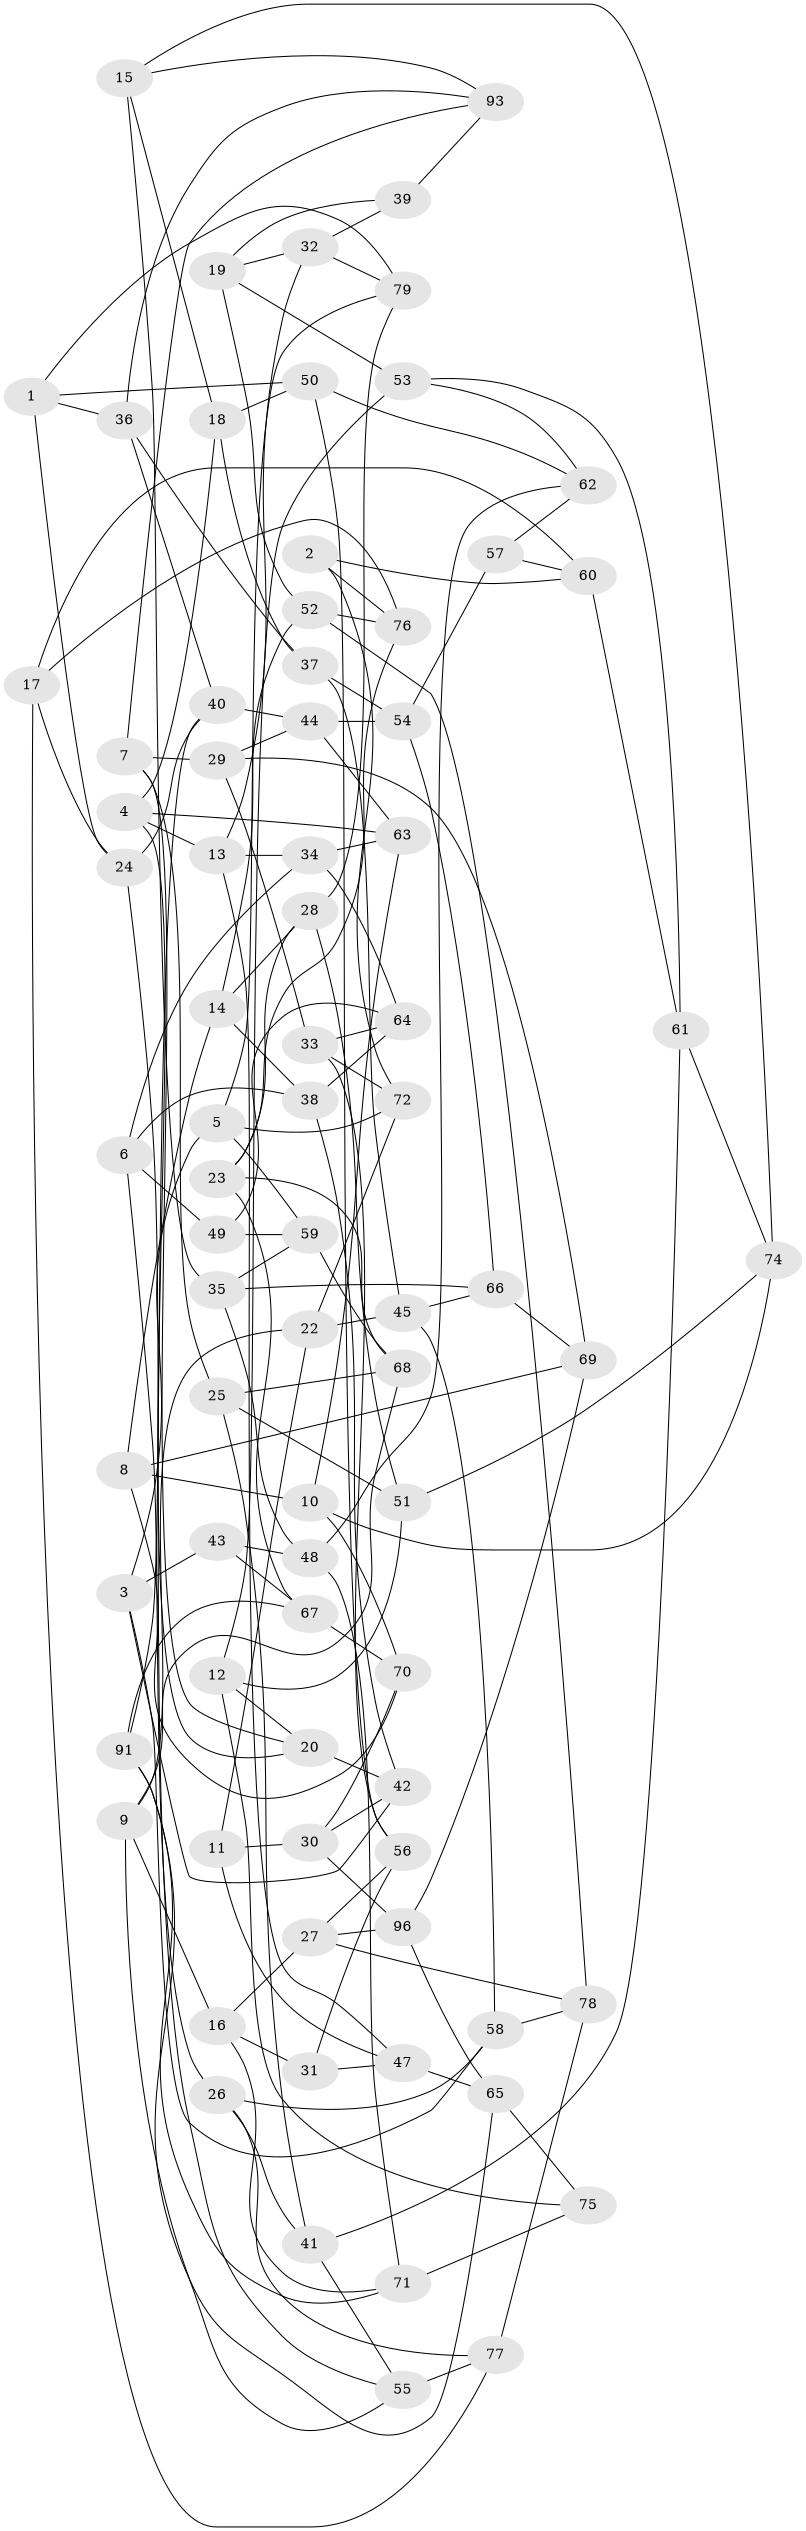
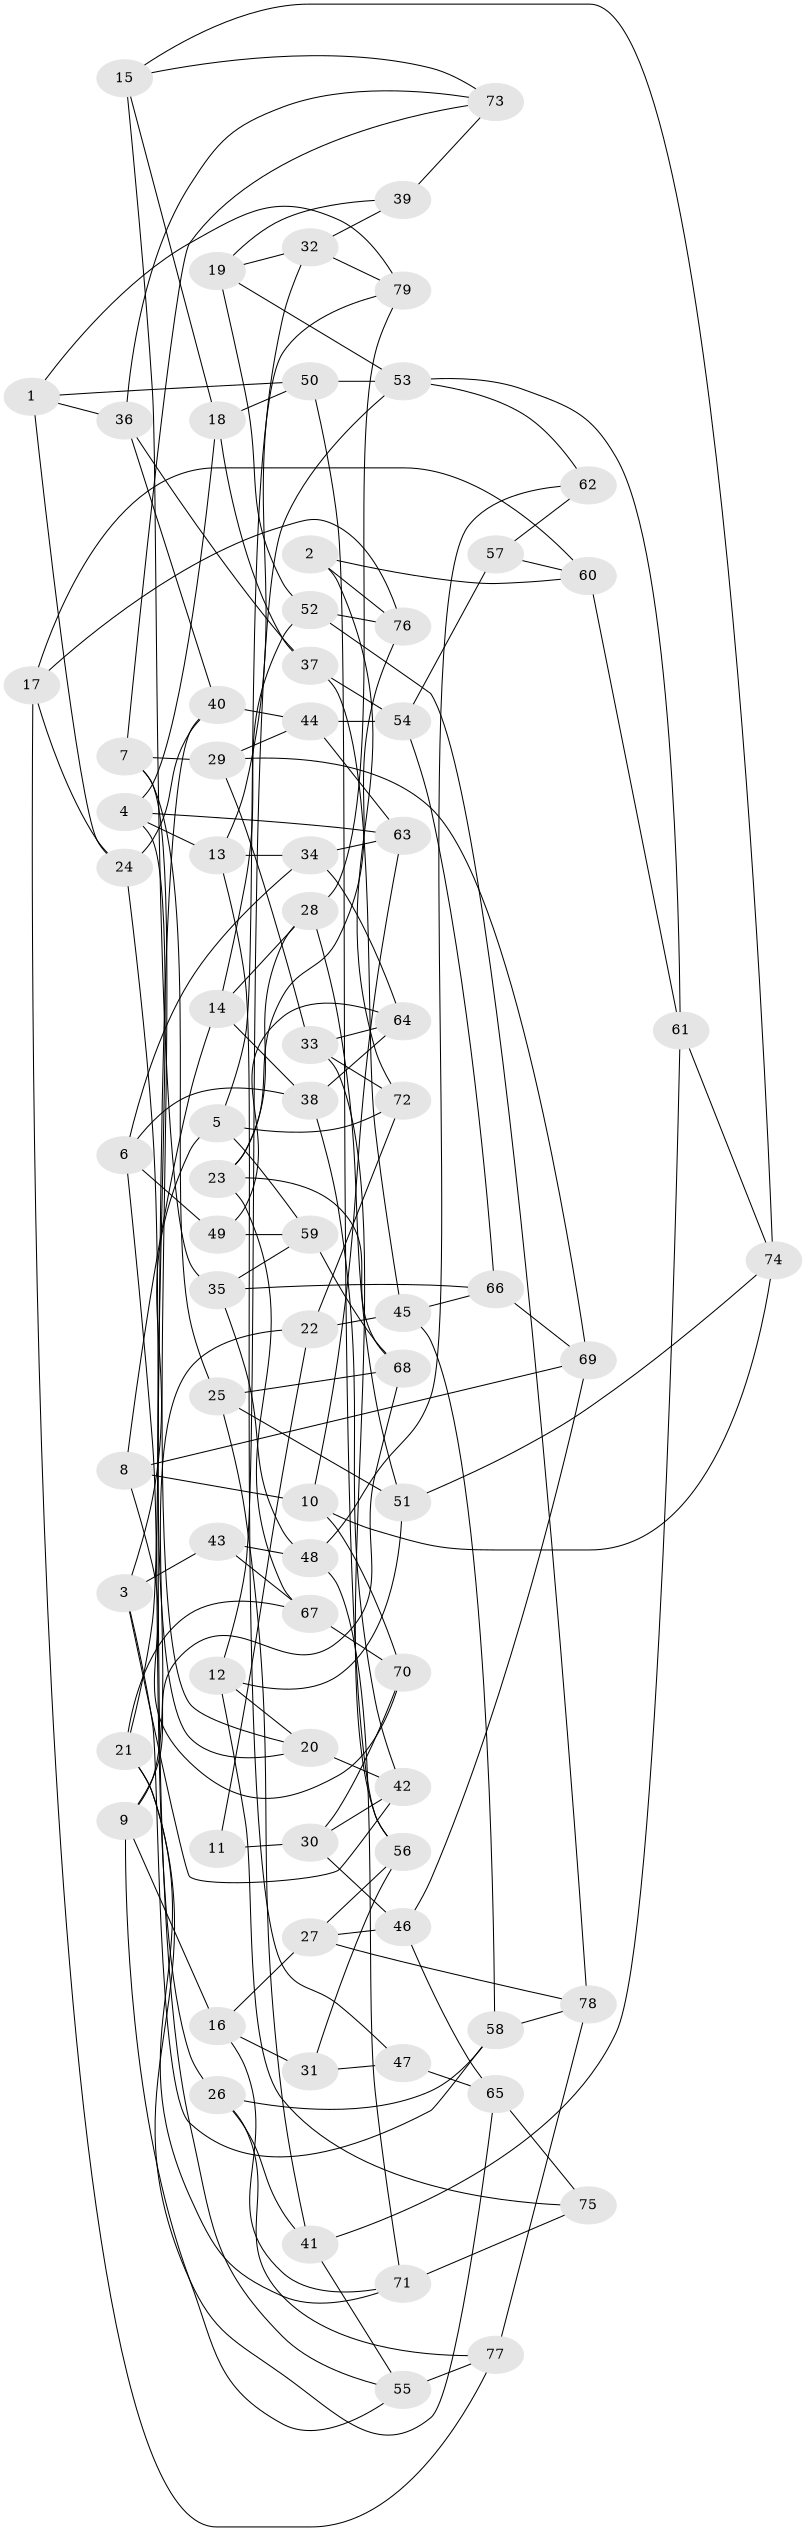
(496, 102) -> (496, 102)
(451, 431) -> (357, 381)
(125, 1751) -> (125, 1751)
(403, 1927) -> (403, 1927)
(279, 1996) -> none
